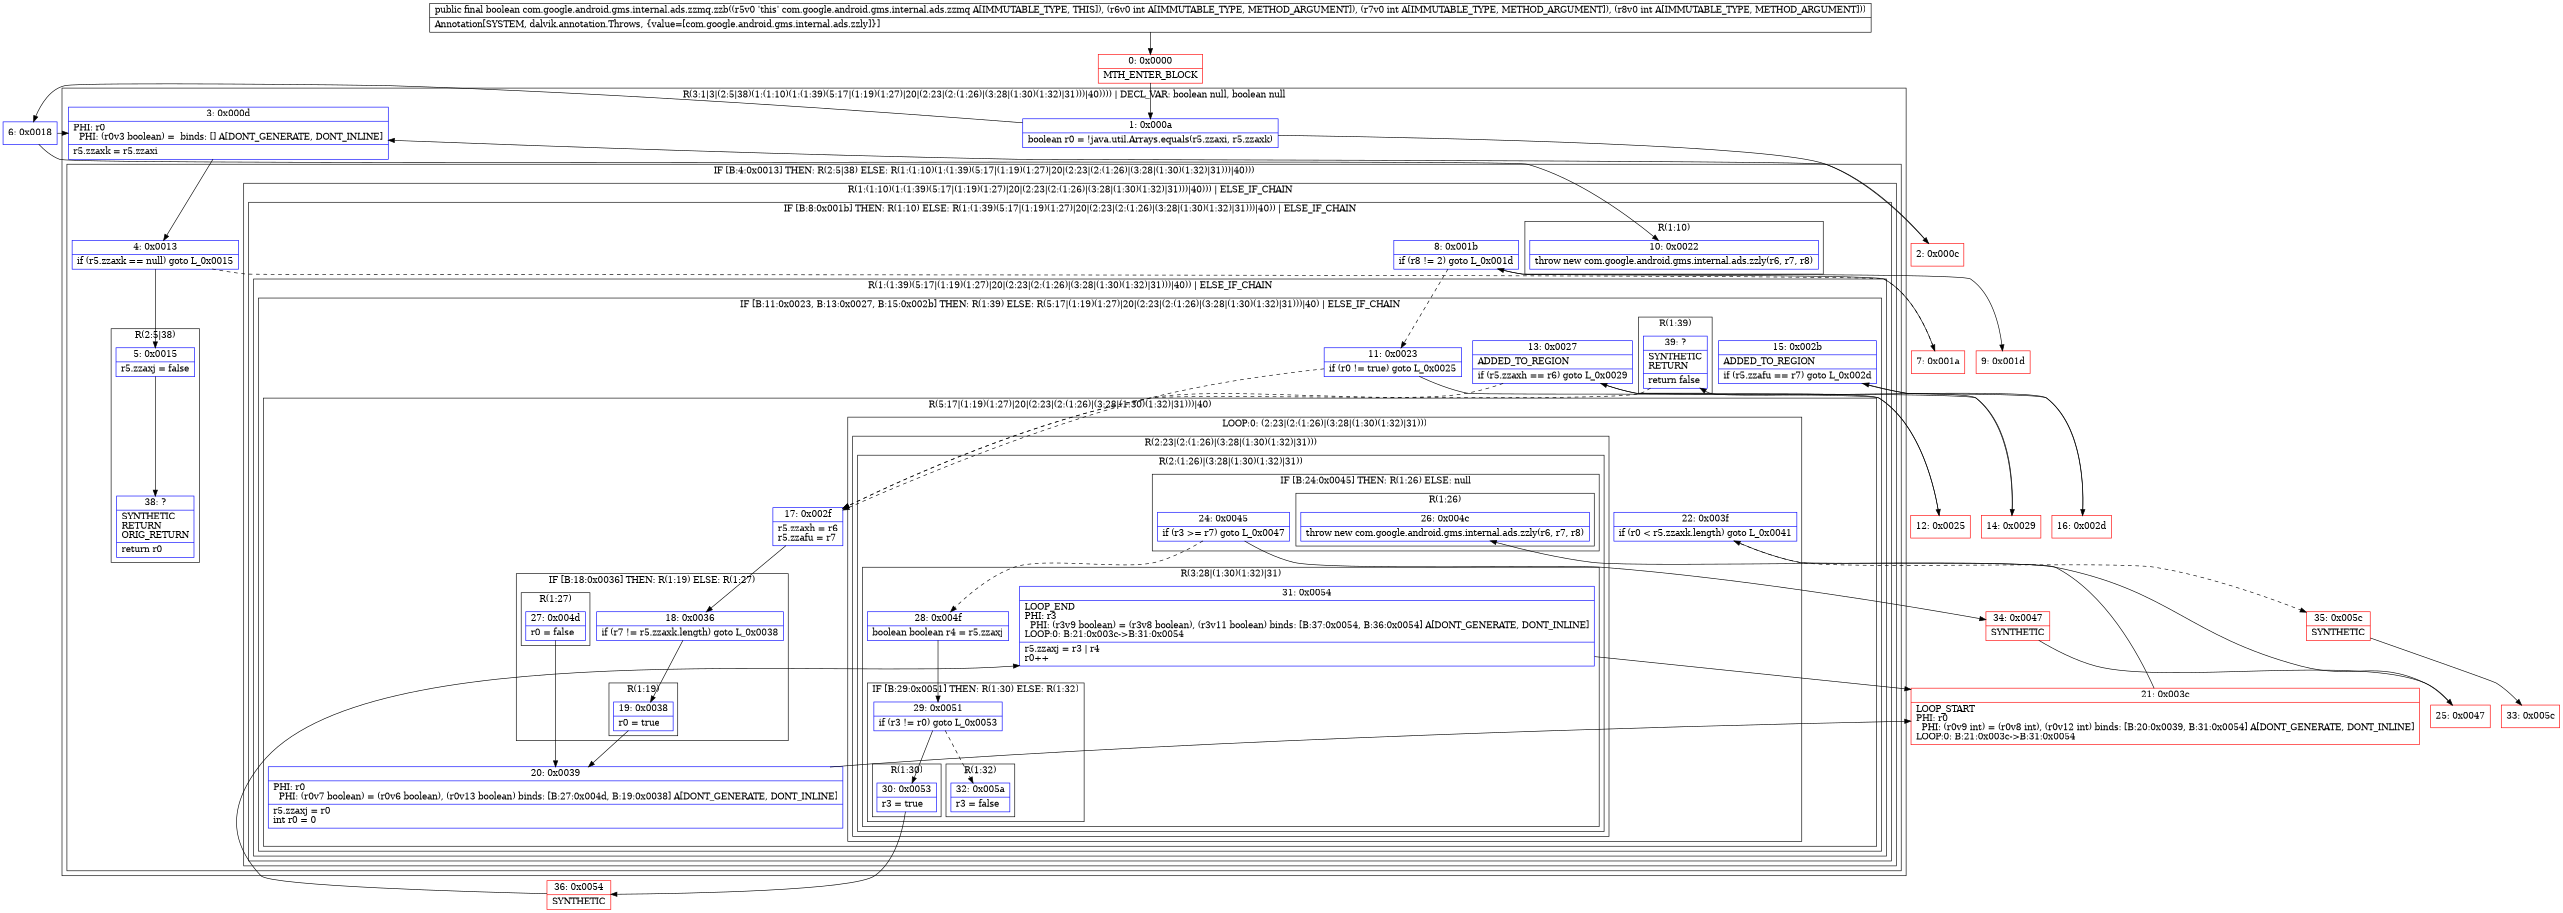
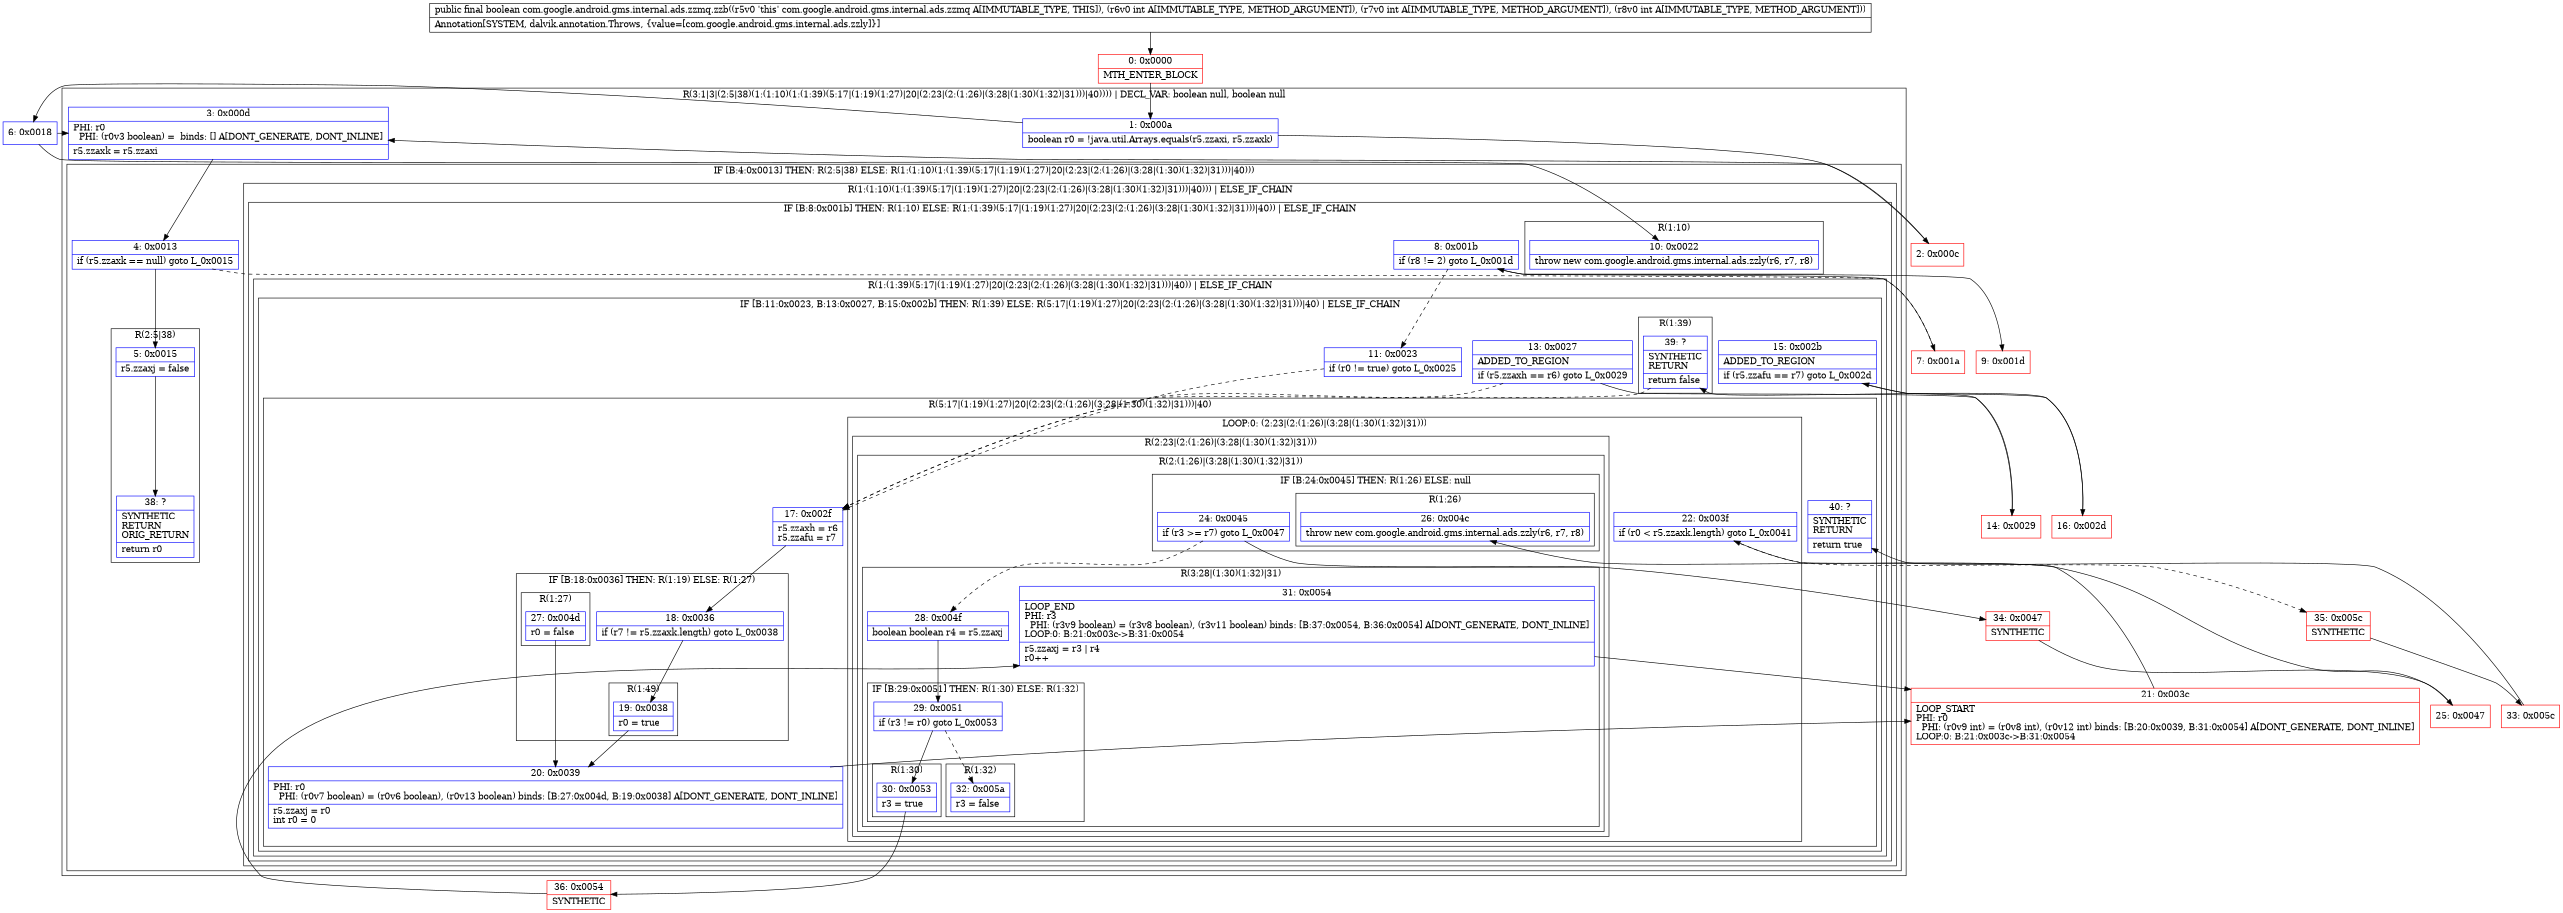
none -> (1840, 527)
(1941, 527) -> none
(643, 690) -> (643, 690)
